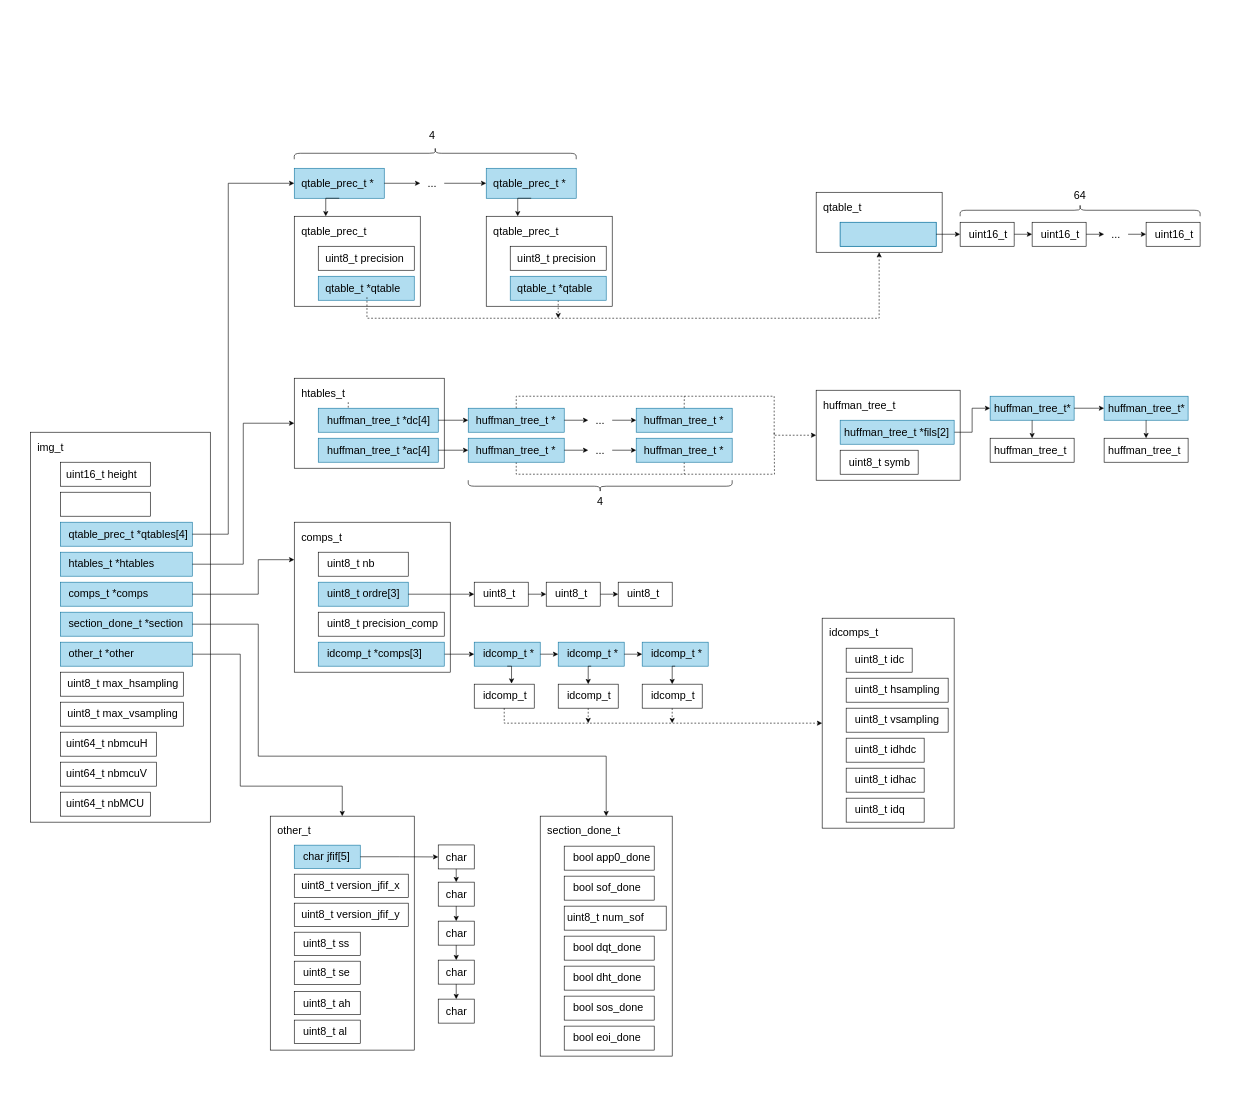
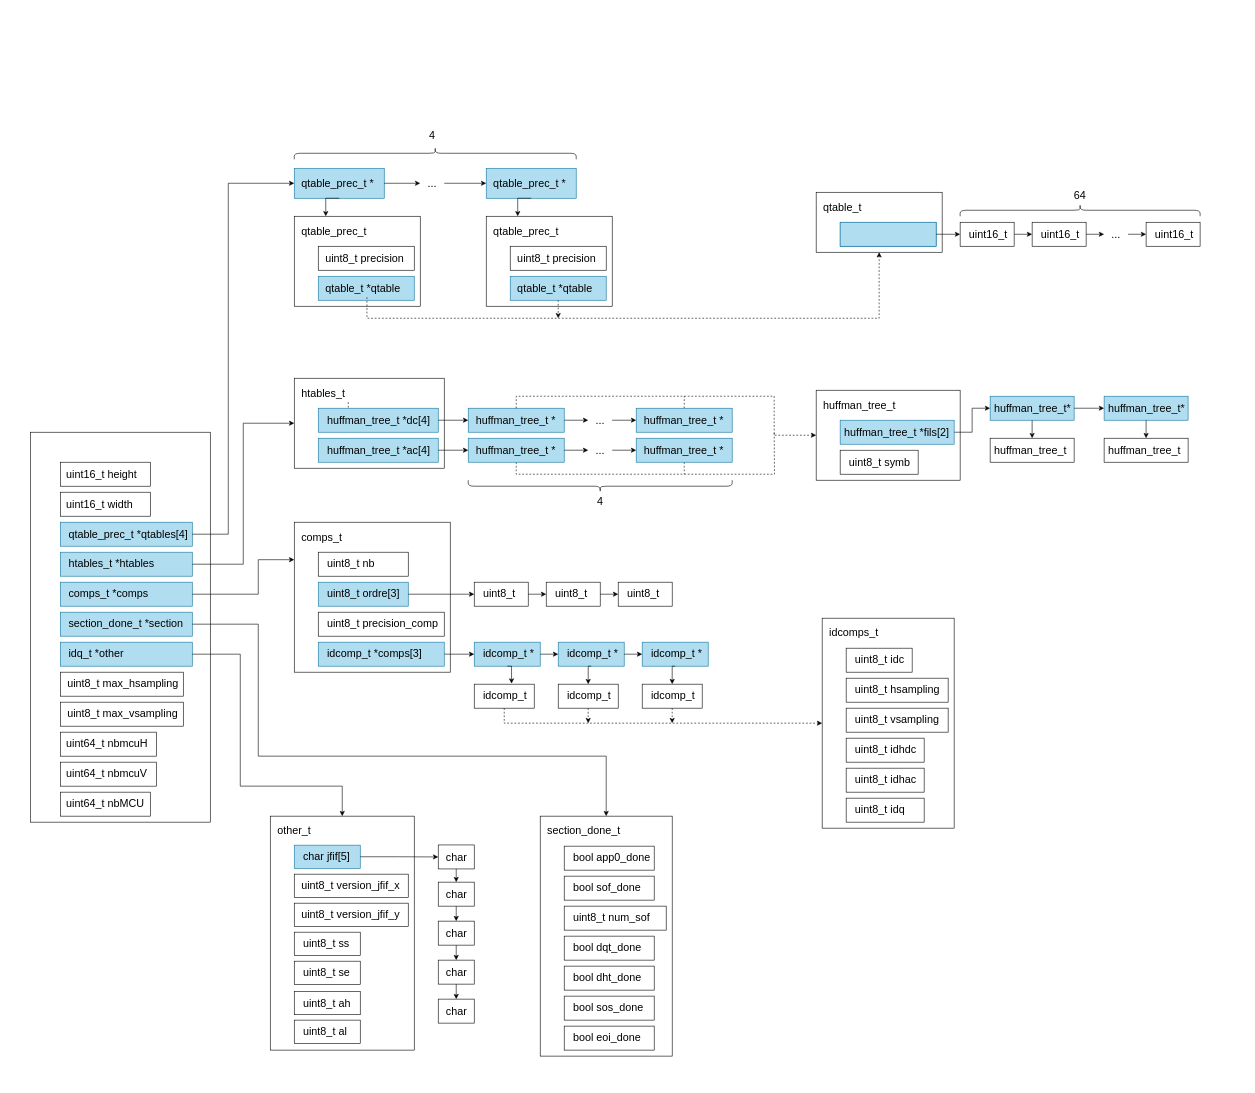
(84, 447) -> none
none -> (108, 504)
(110, 654) -> (102, 654)
(610, 918) -> (616, 918)
